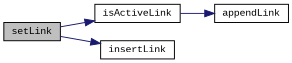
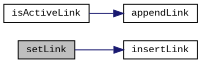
(73, 25) -> none
